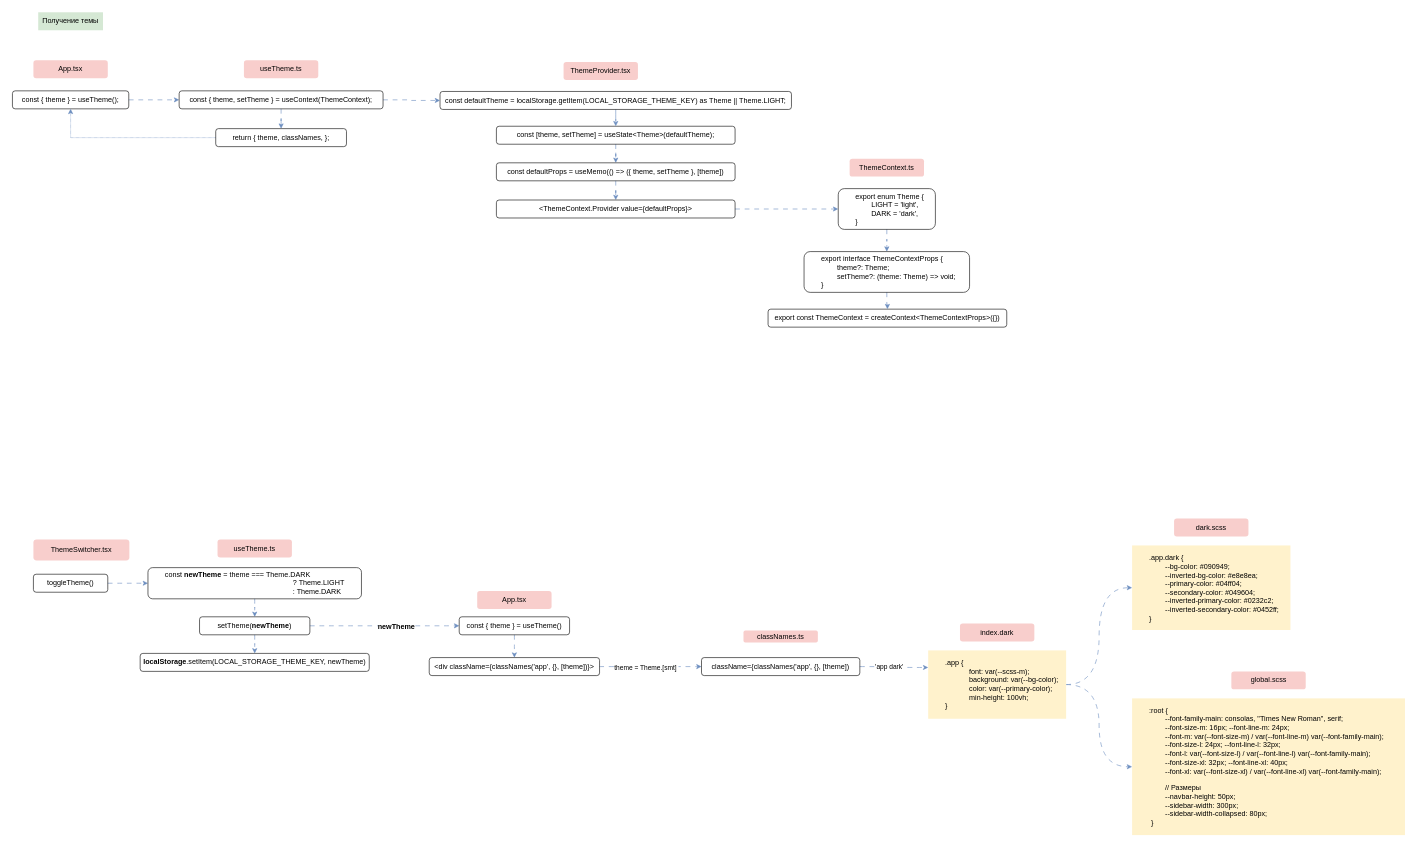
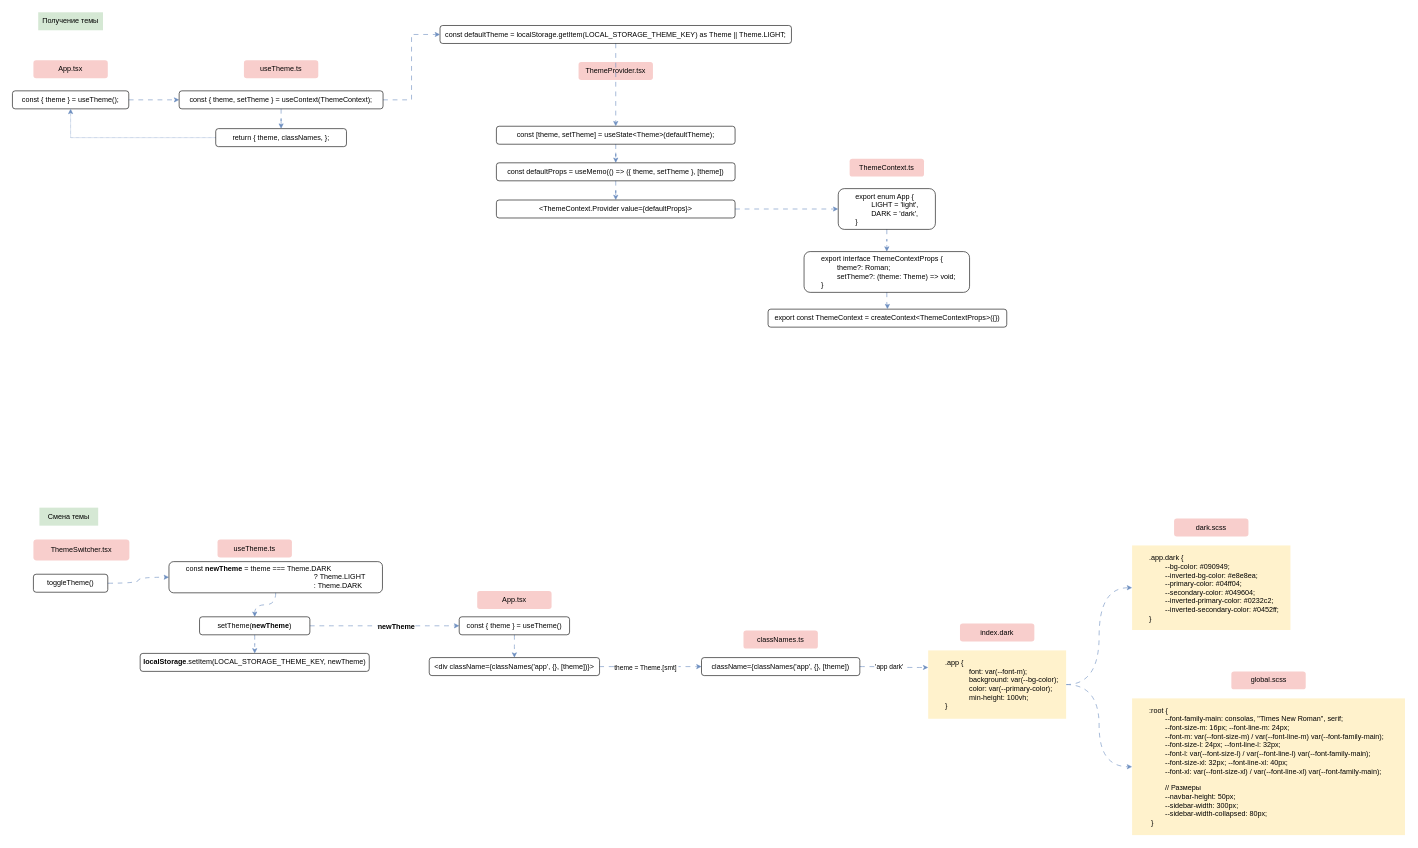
(601, 71) -> (616, 71)
(616, 101) -> (616, 35)
(875, 209) -> (871, 209)
(874, 272) -> (874, 272)
none -> (69, 517)
(255, 584) -> (276, 578)
(781, 637) -> (781, 640)
(982, 685) -> (982, 685)
